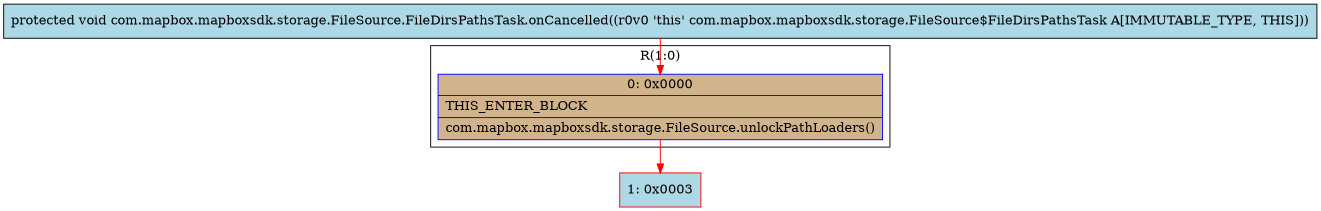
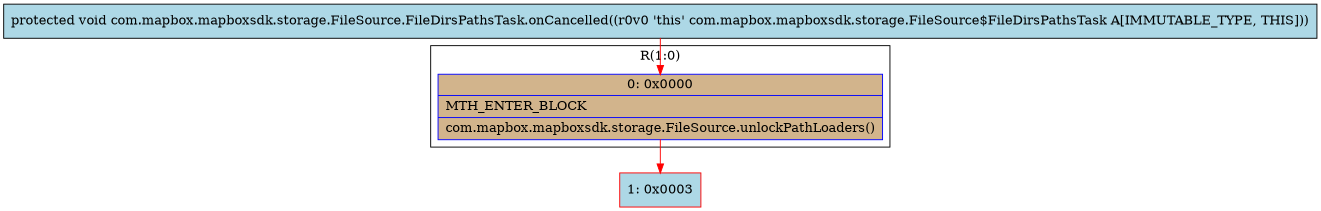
(516, 106) -> (516, 106)
